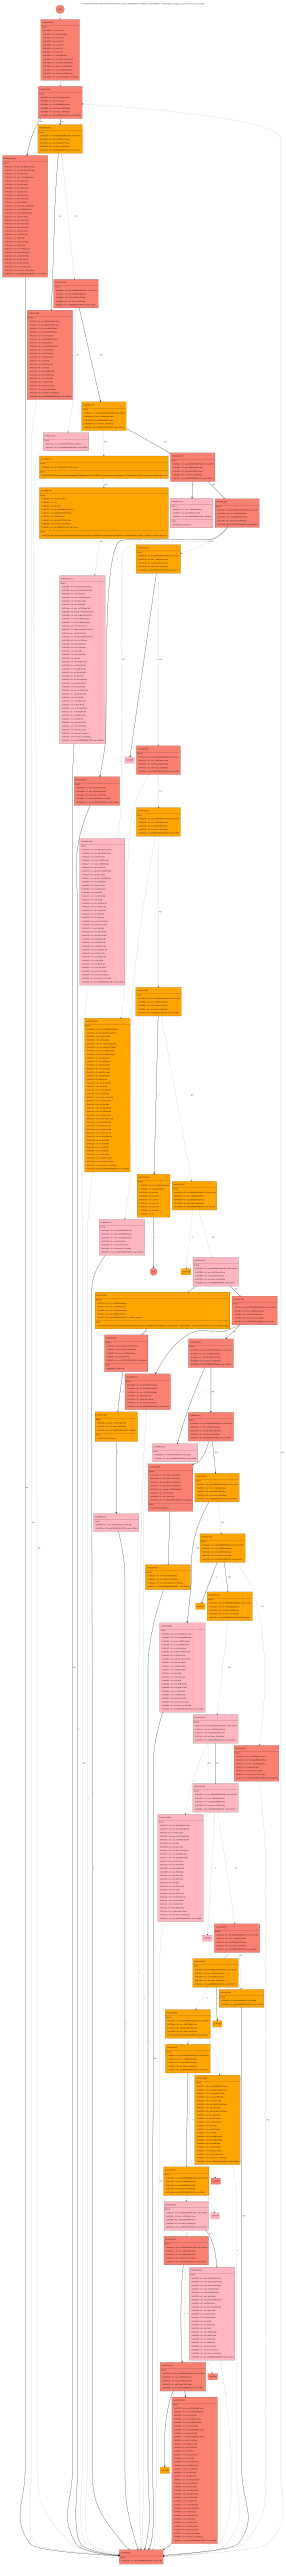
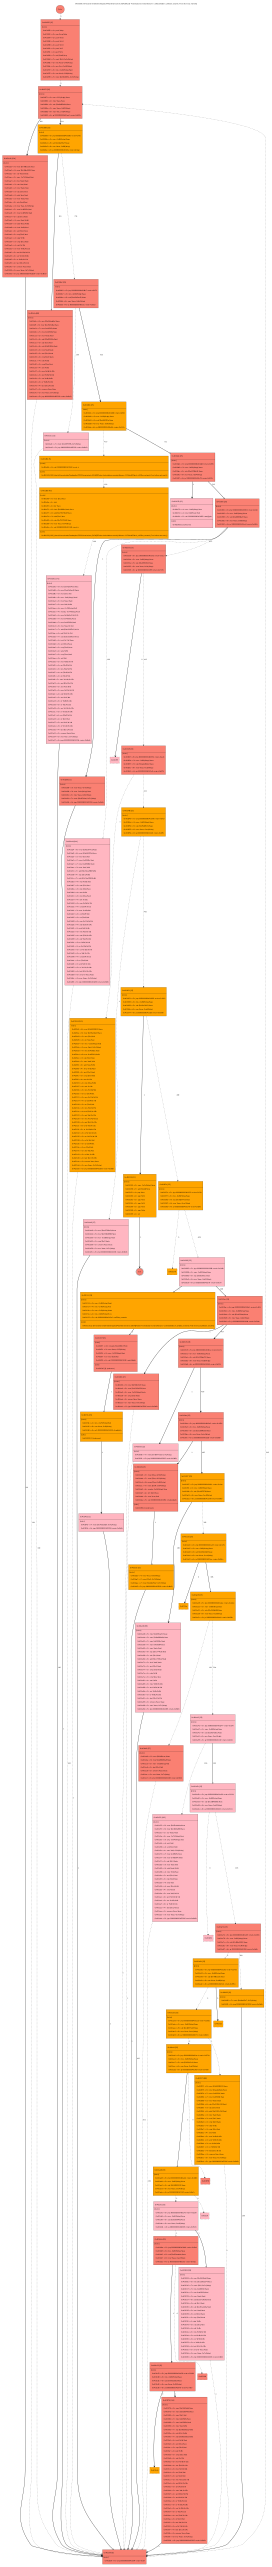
(158, 559) -> (144, 559)
(264, 1650) -> (191, 1683)
